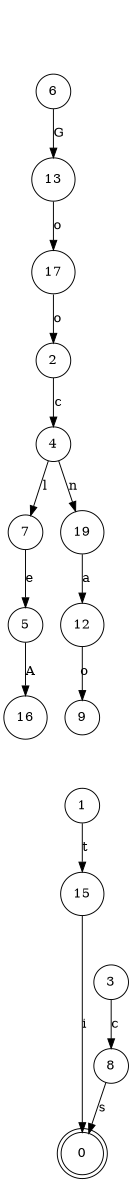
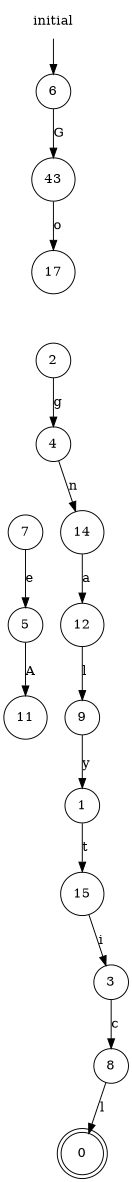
none -> (53, 21)
(53, 180) -> (53, 180)
(53, 314) -> none
(58, 402) -> (58, 402)
(41, 484) -> none
(82, 532) -> (82, 532)
(85, 671) -> (85, 671)
(26, 718) -> (26, 718)
none -> (82, 757)
(82, 1019) -> (96, 936)
(103, 1108) -> (103, 1108)
